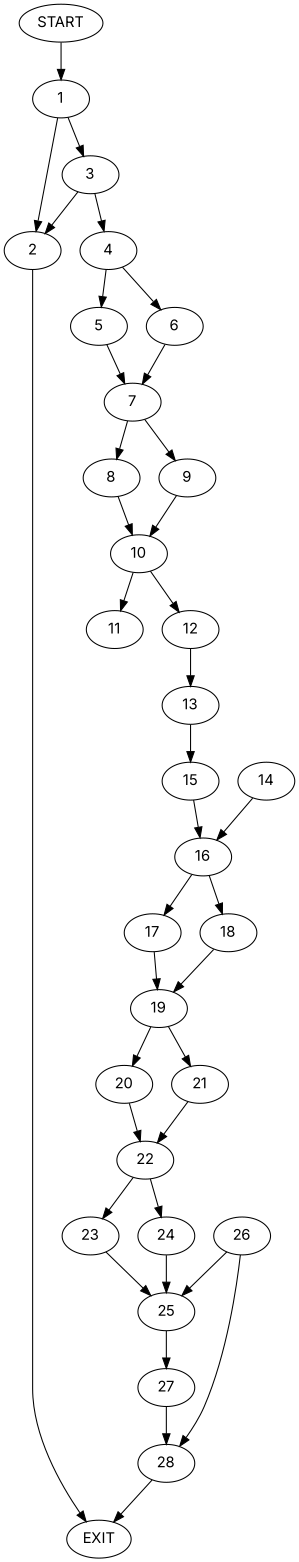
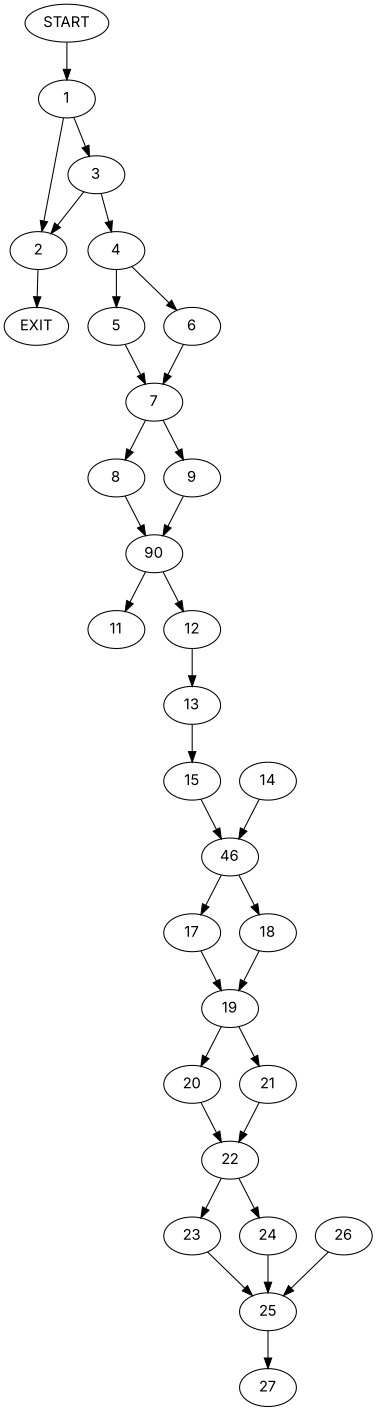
(139, 554) -> (154, 554)
(203, 857) -> (230, 857)
(166, 1463) -> none
